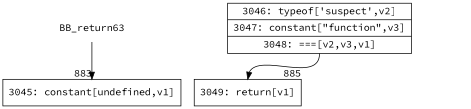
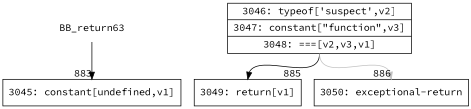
none -> (391, 93)
